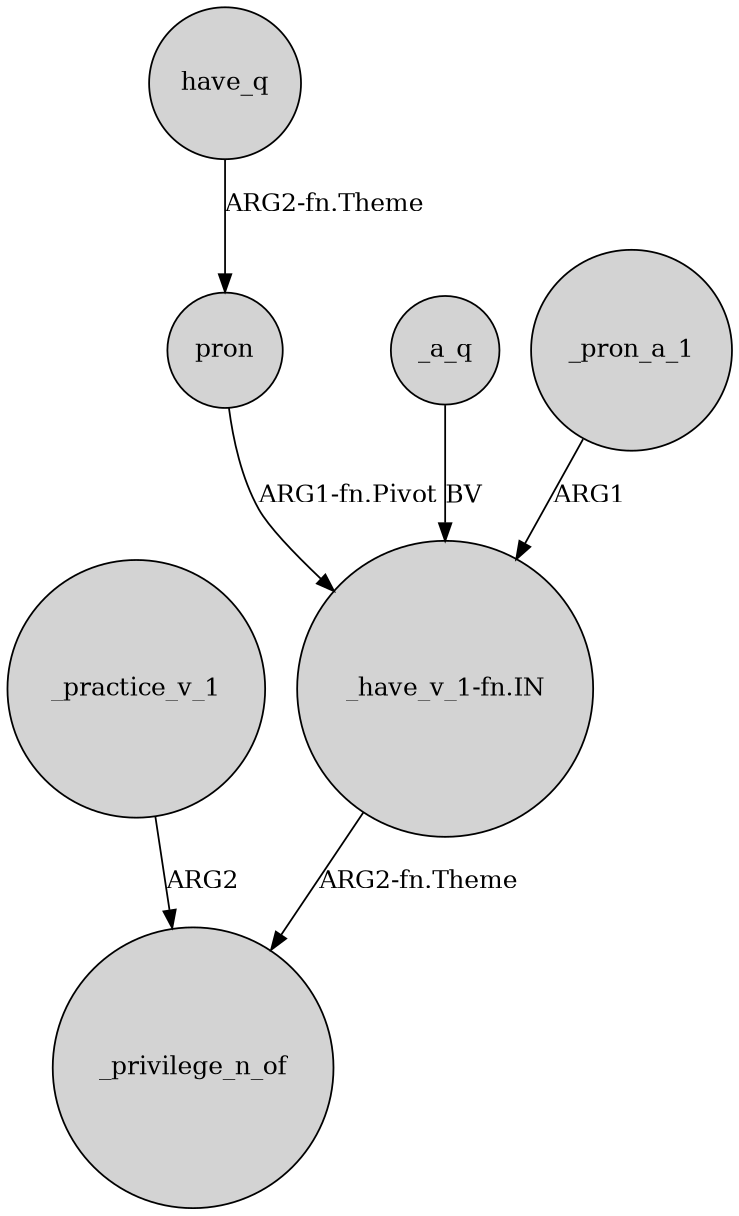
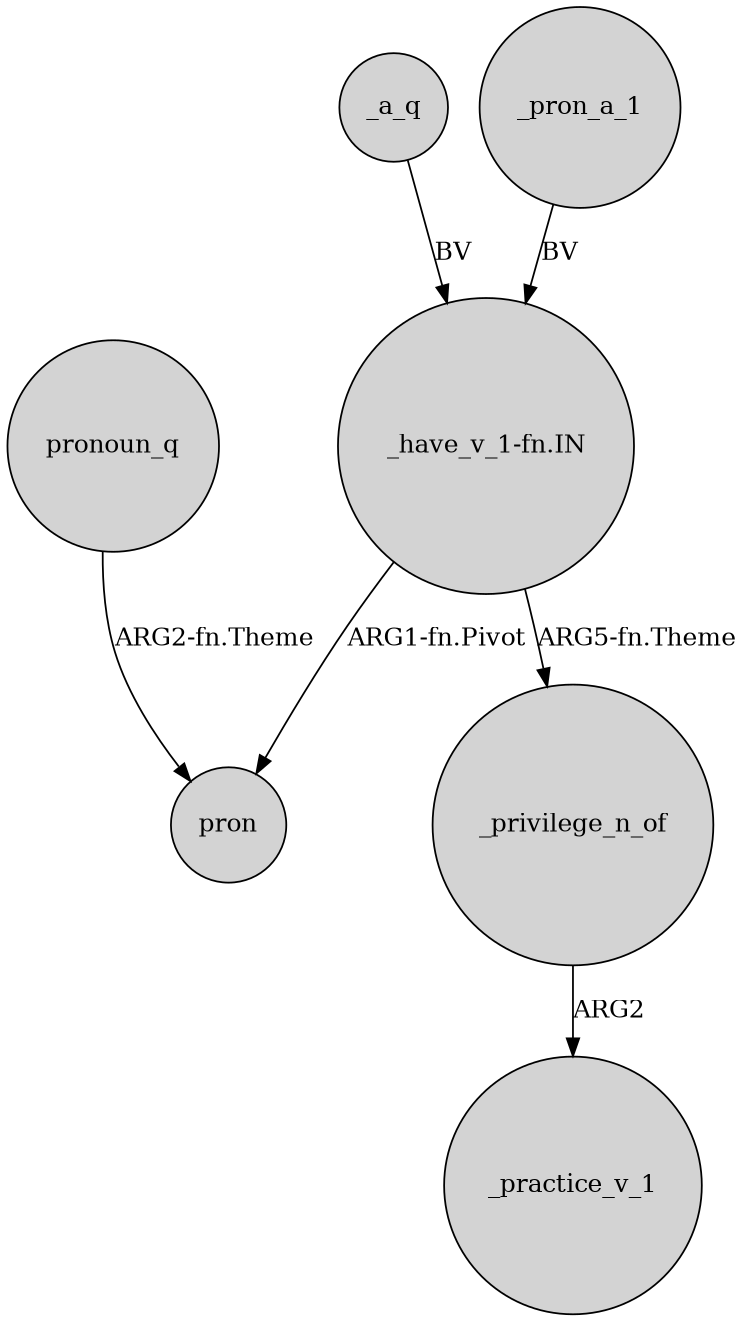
(225, 83) -> (113, 446)
(590, 496) -> (560, 253)
(256, 504) -> (326, 658)
(162, 863) -> (573, 1002)
(419, 882) -> (637, 639)
